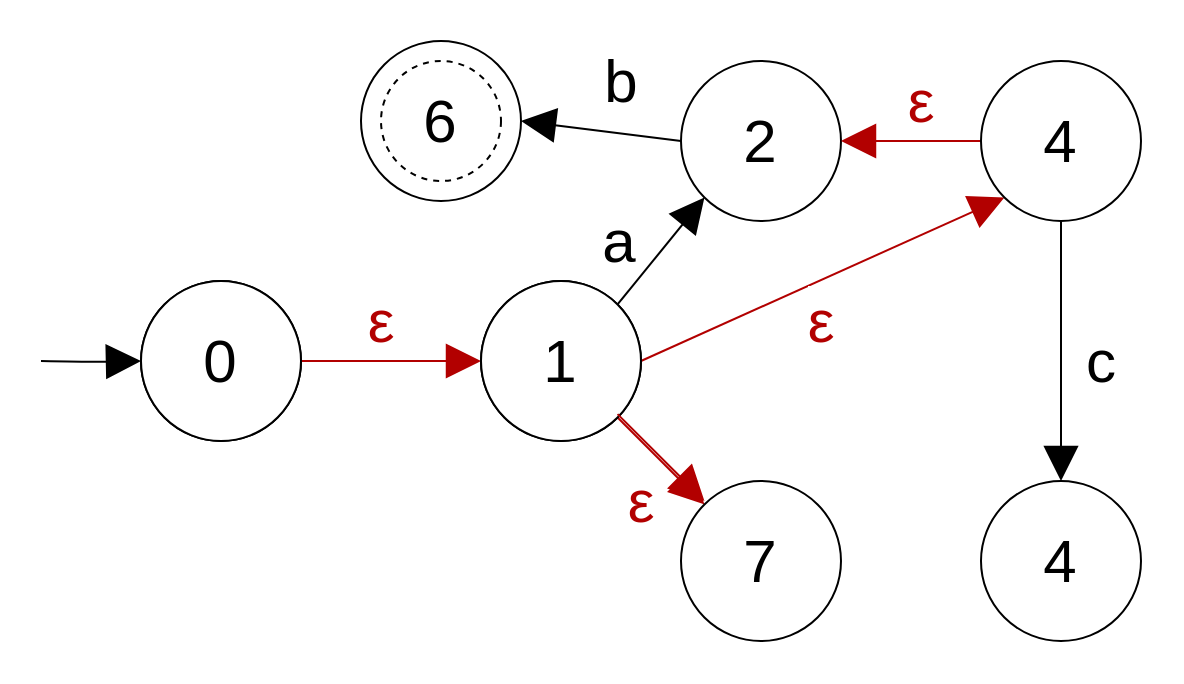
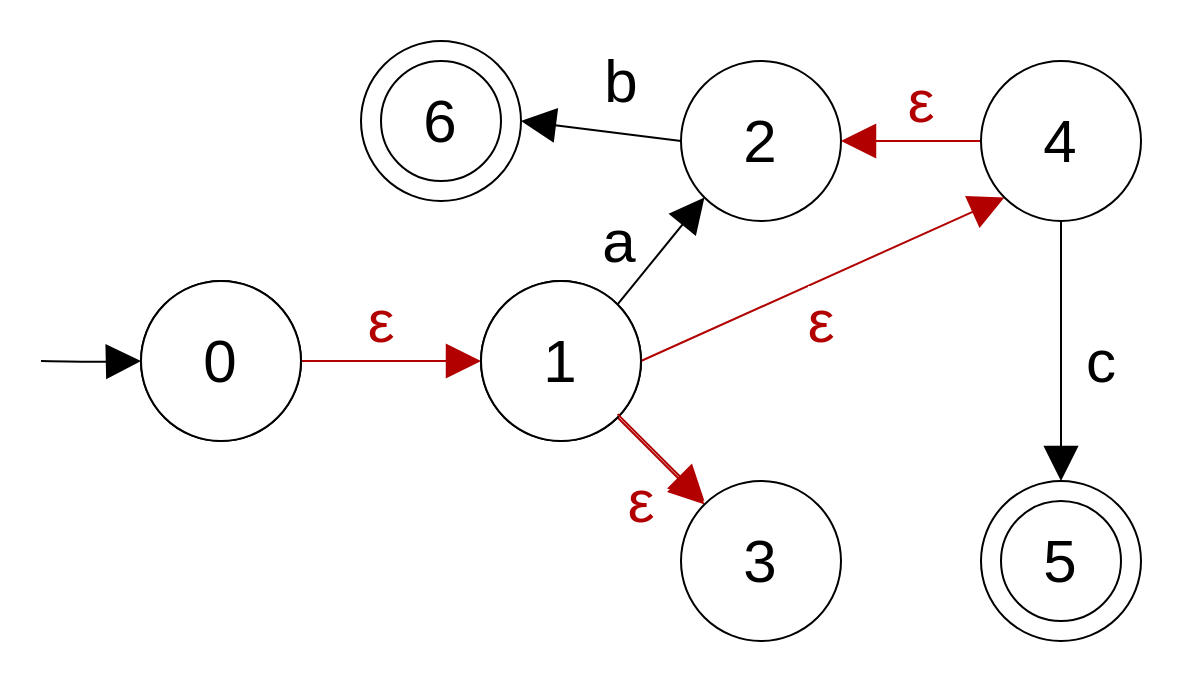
(441, 121) -> (441, 121)
(761, 561) -> (761, 561)
none -> (1061, 561)
